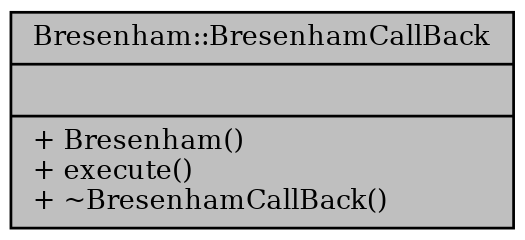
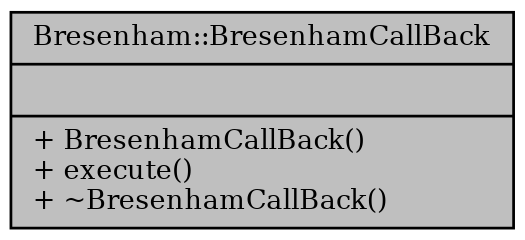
(139, 141) -> (199, 141)
